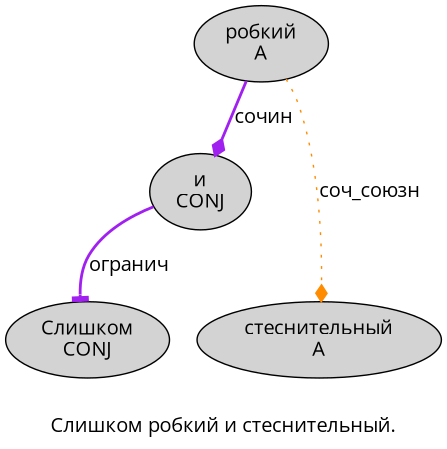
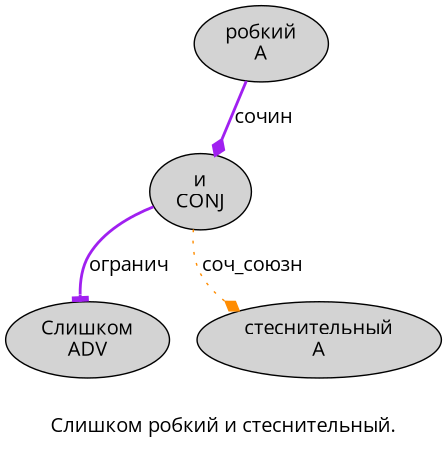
(315, 180) -> (199, 270)
(88, 340) -> (88, 340)
